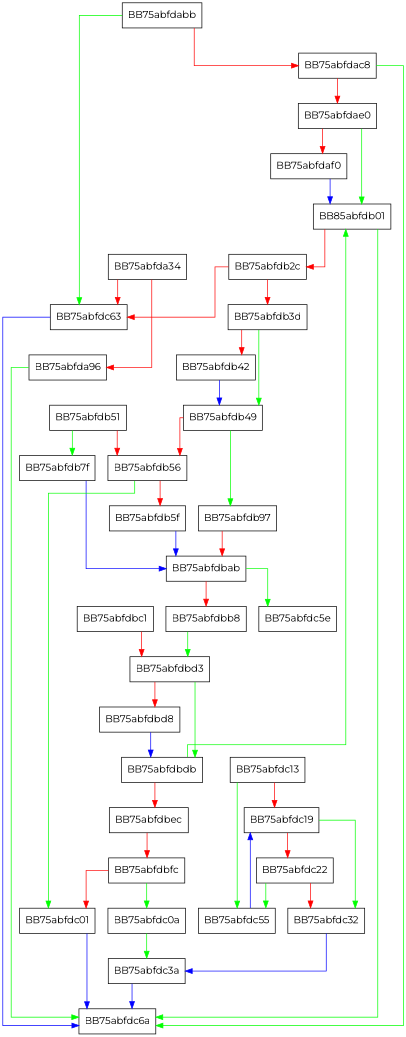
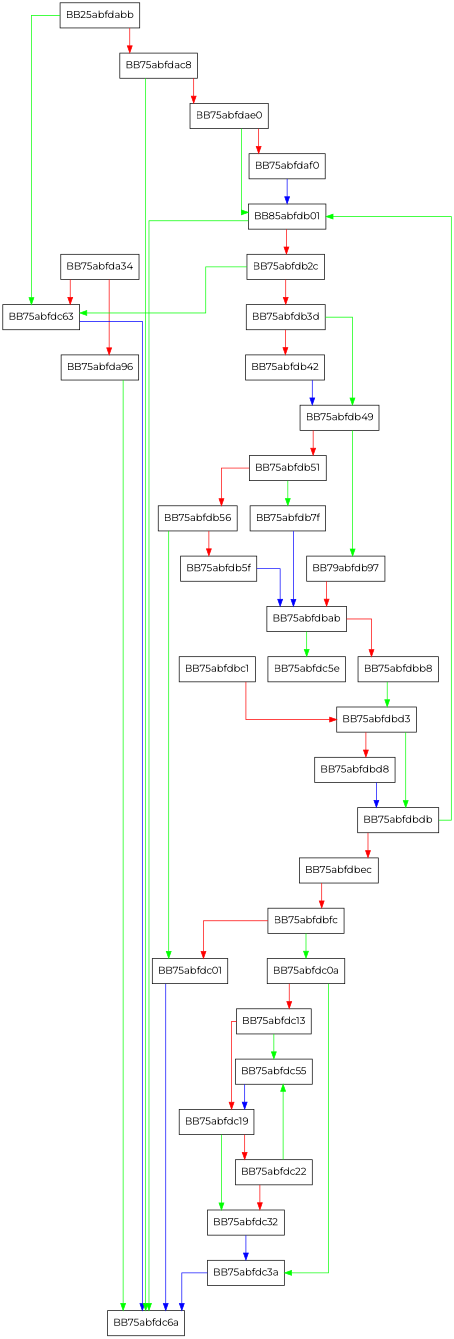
(162, 15) -> (100, 15)
(207, 317) -> (190, 313)
(180, 431) -> (313, 439)
(238, 518) -> (346, 569)
none -> (289, 993)
